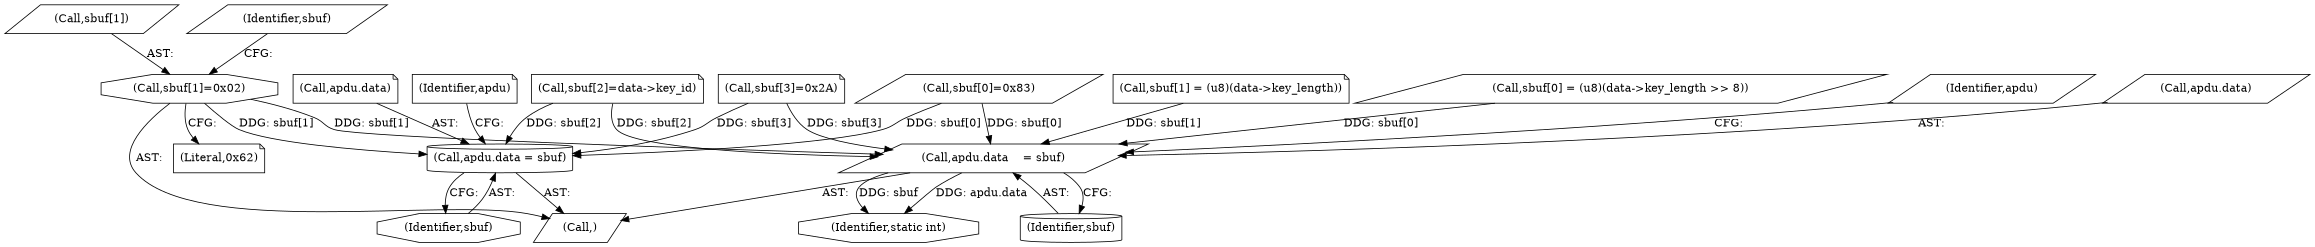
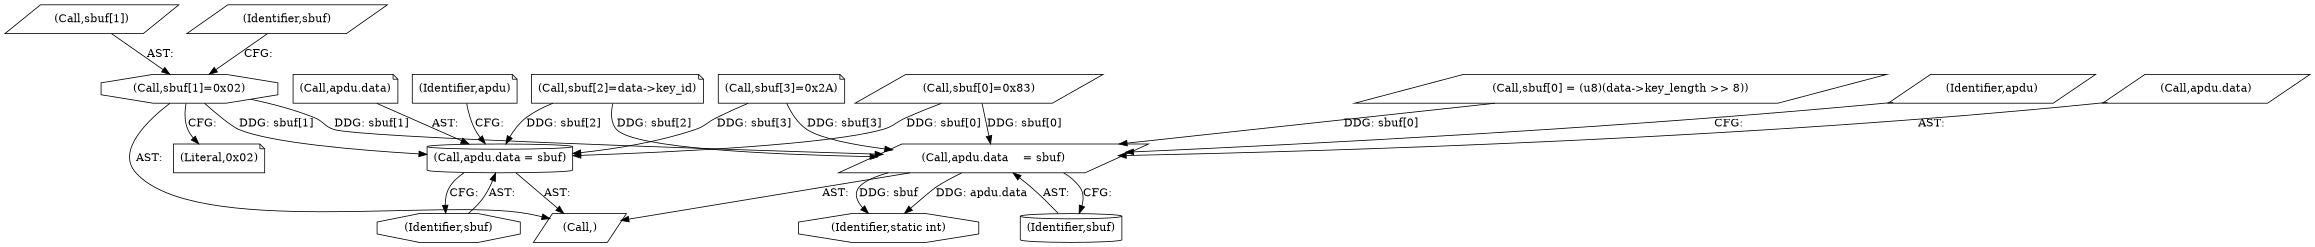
(1231, 89) -> none
(219, 158) -> (219, 158)
